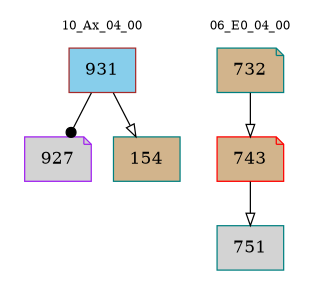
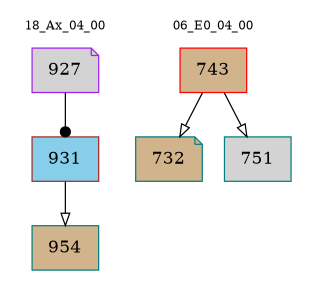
(102, 27) -> (65, 27)
(250, 109) -> (194, 109)
(82, 110) -> (65, 110)
(147, 159) -> (65, 248)
(250, 159) -> (213, 70)
